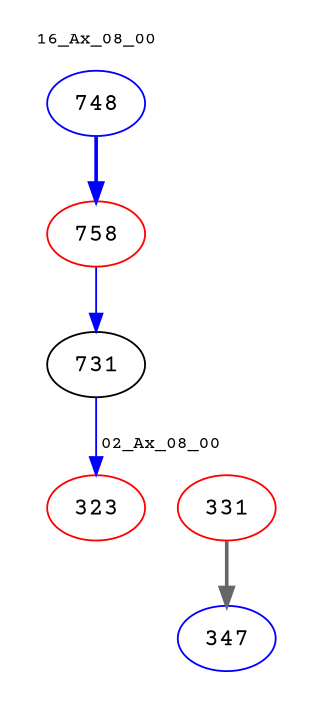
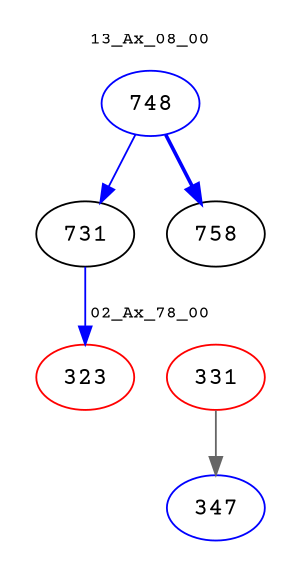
(97, 39) -> (151, 39)
(96, 234) -> (216, 234)
(96, 290) -> (122, 161)
(161, 443) -> (151, 313)
(227, 564) -> (216, 434)
